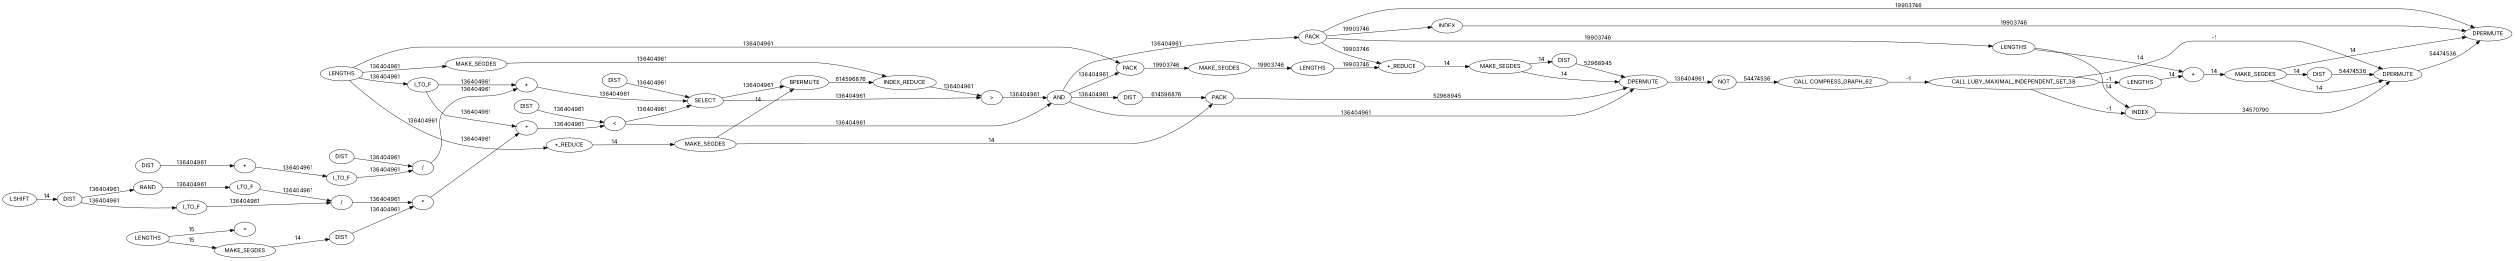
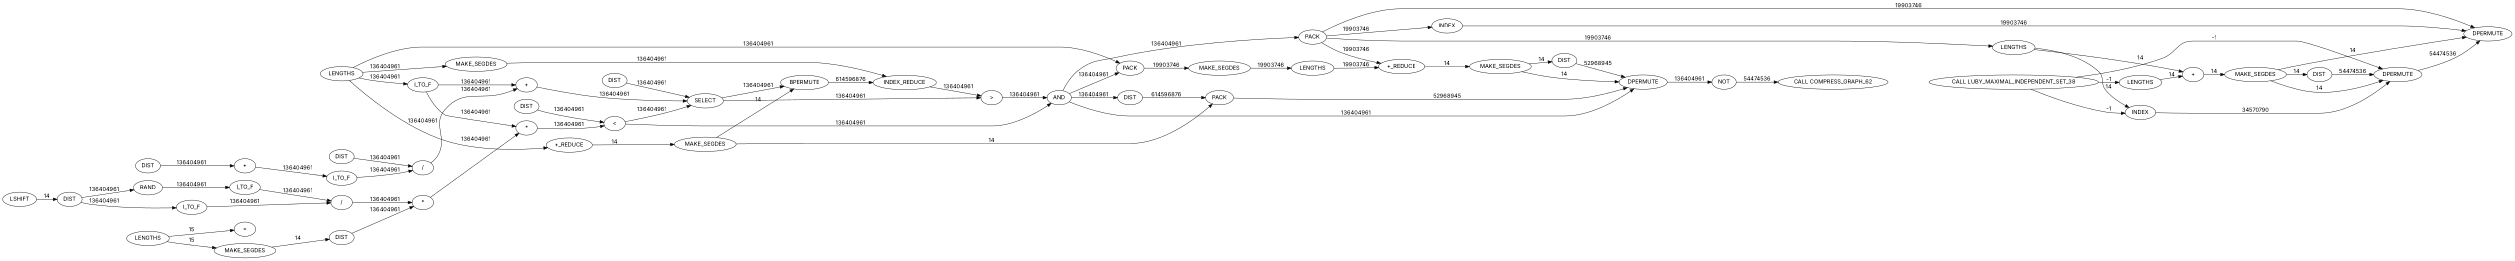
(1906, 82) -> none
